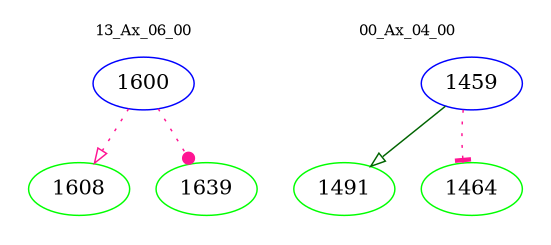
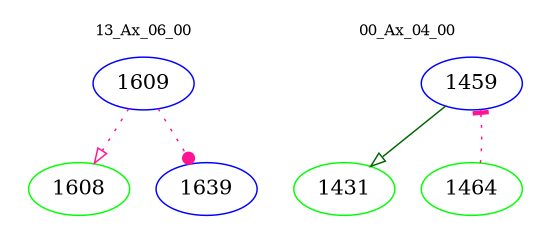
(144, 84) -> (144, 84)
(462, 133) -> (482, 140)
(207, 189) -> (207, 189)
(344, 189) -> (344, 189)
